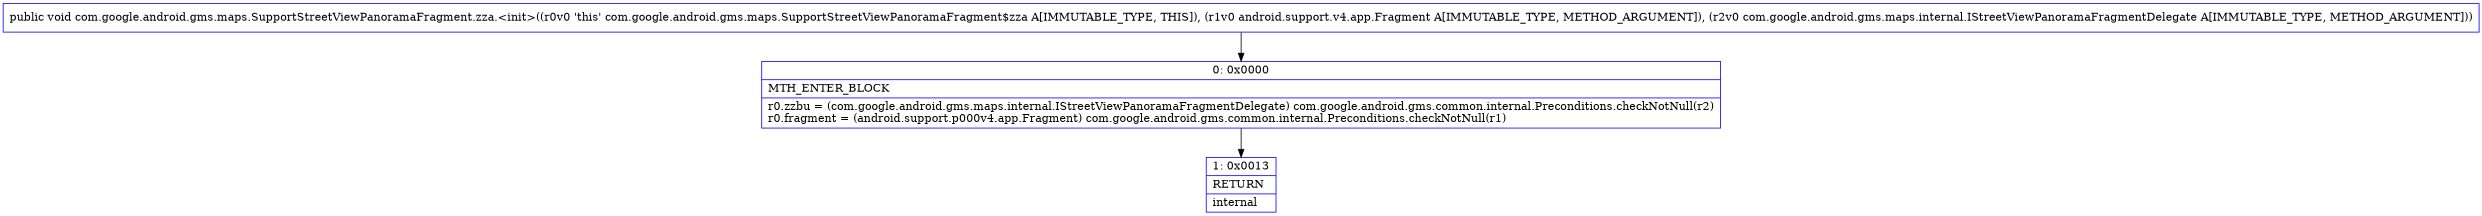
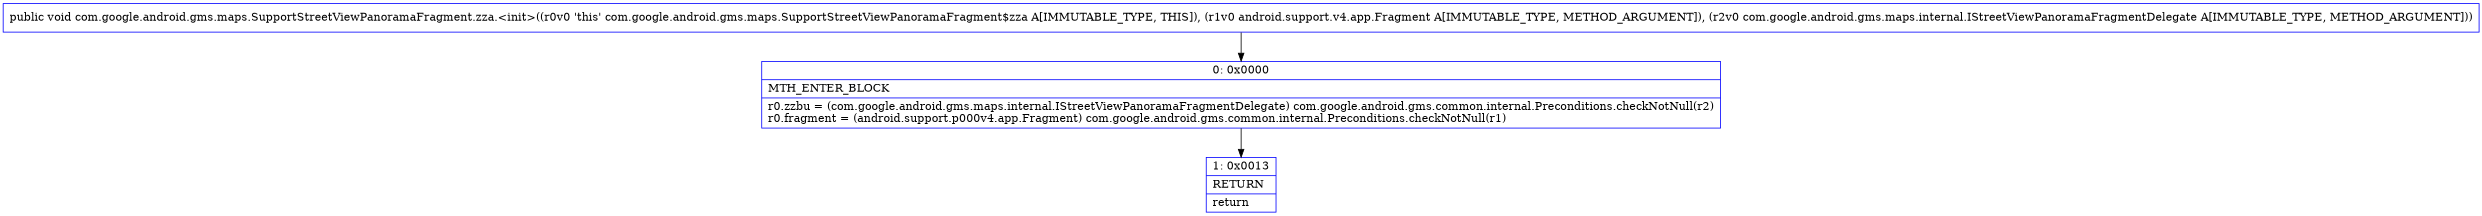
(1235, 203) -> (1231, 203)
